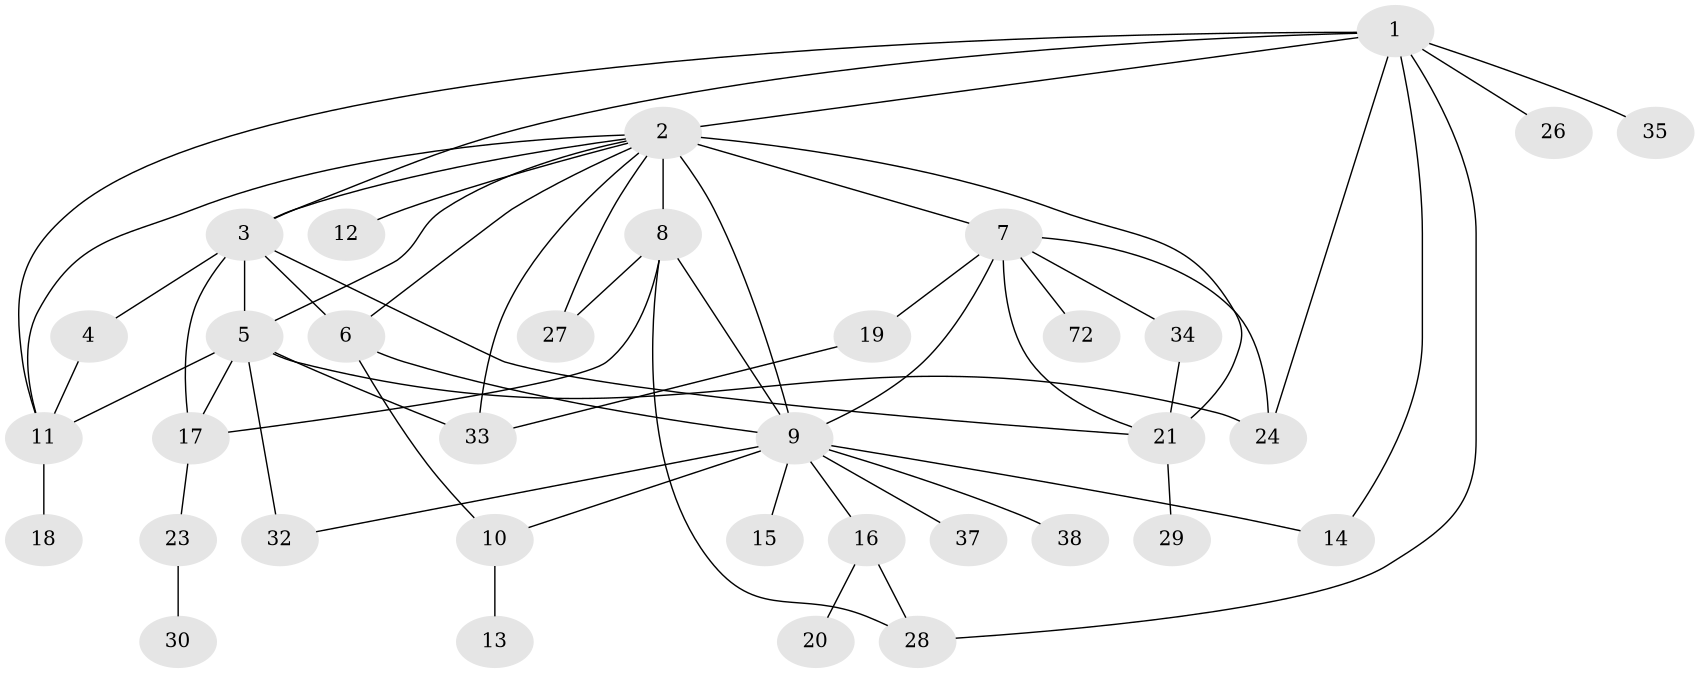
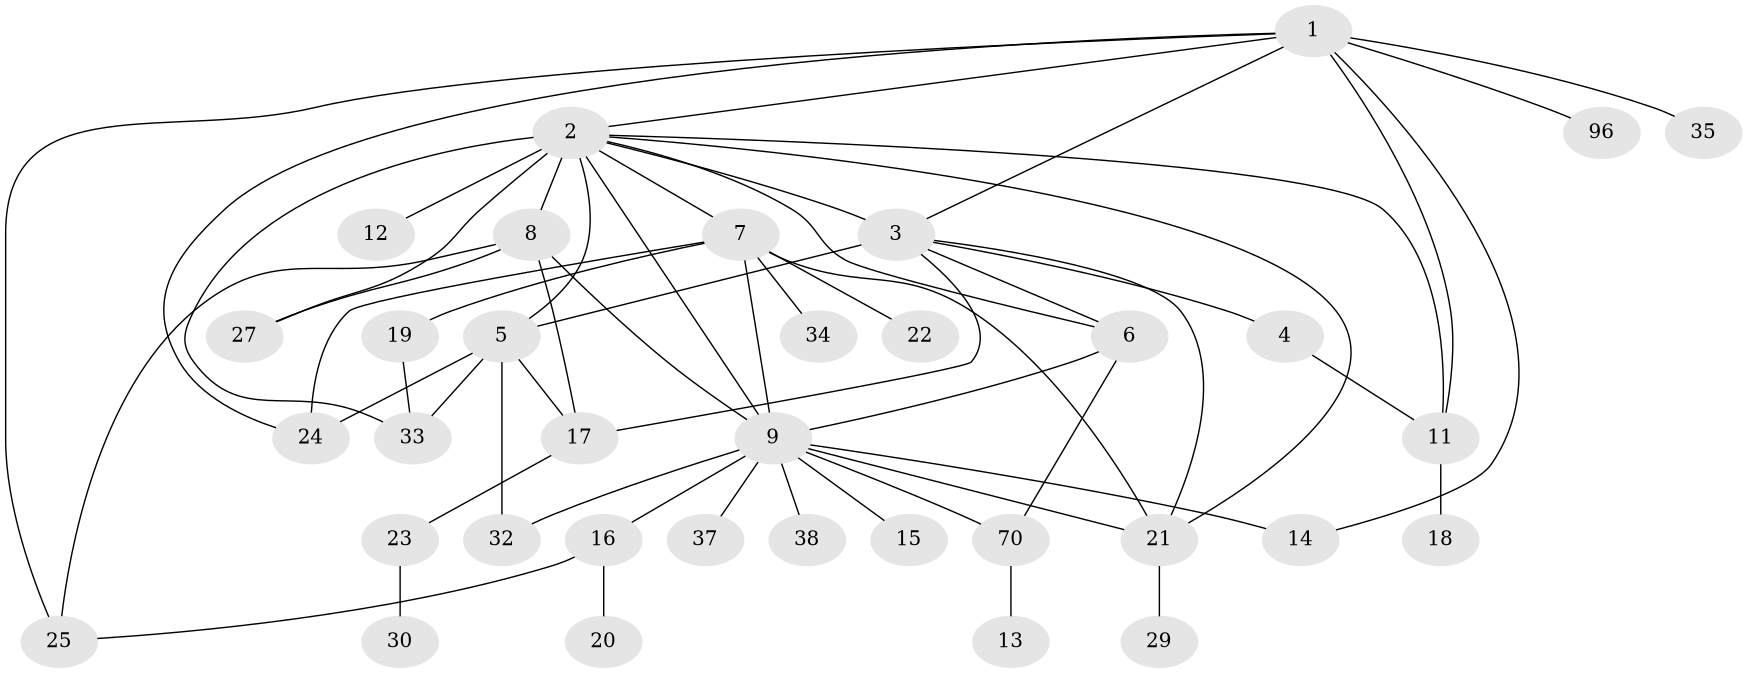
(1554, 133) -> (1602, 133)
(1082, 337) -> (920, 337)
(144, 387) -> none
(1175, 387) -> (966, 489)
(495, 540) -> (1011, 540)
(918, 642) -> (59, 642)
